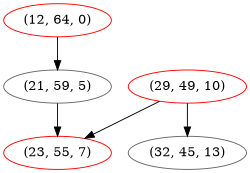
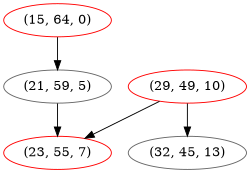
(58, 20) -> (58, 20)
